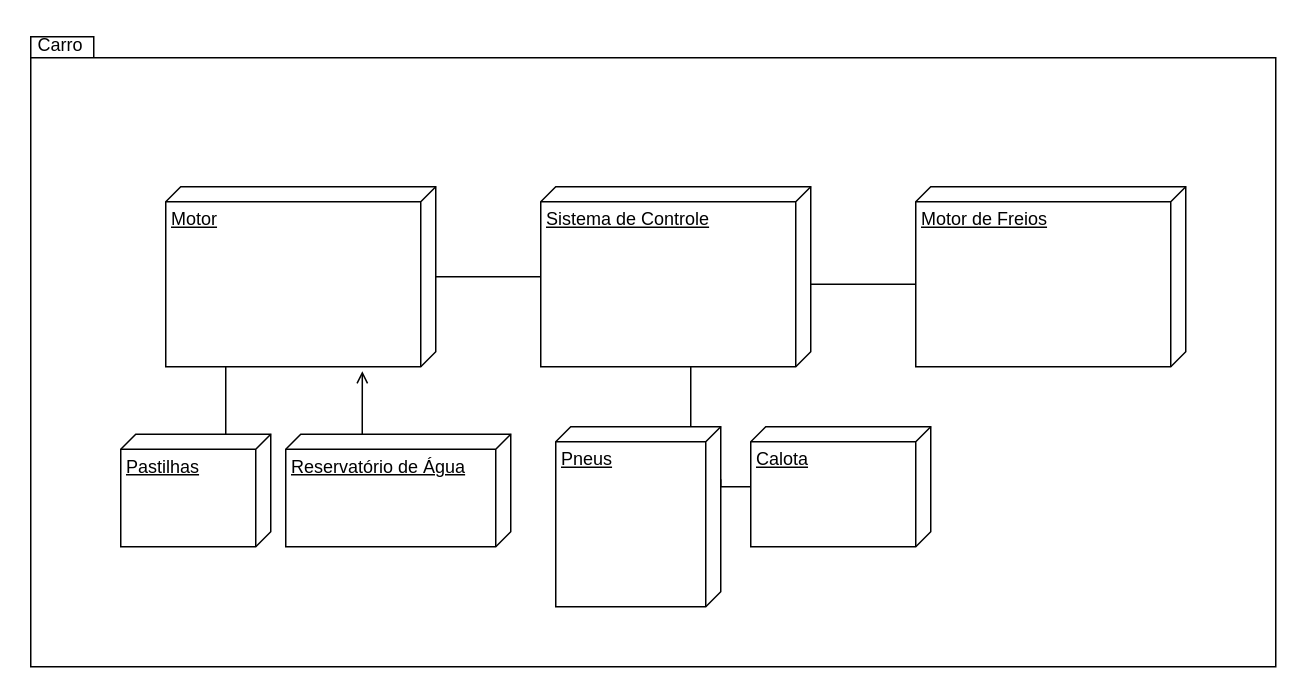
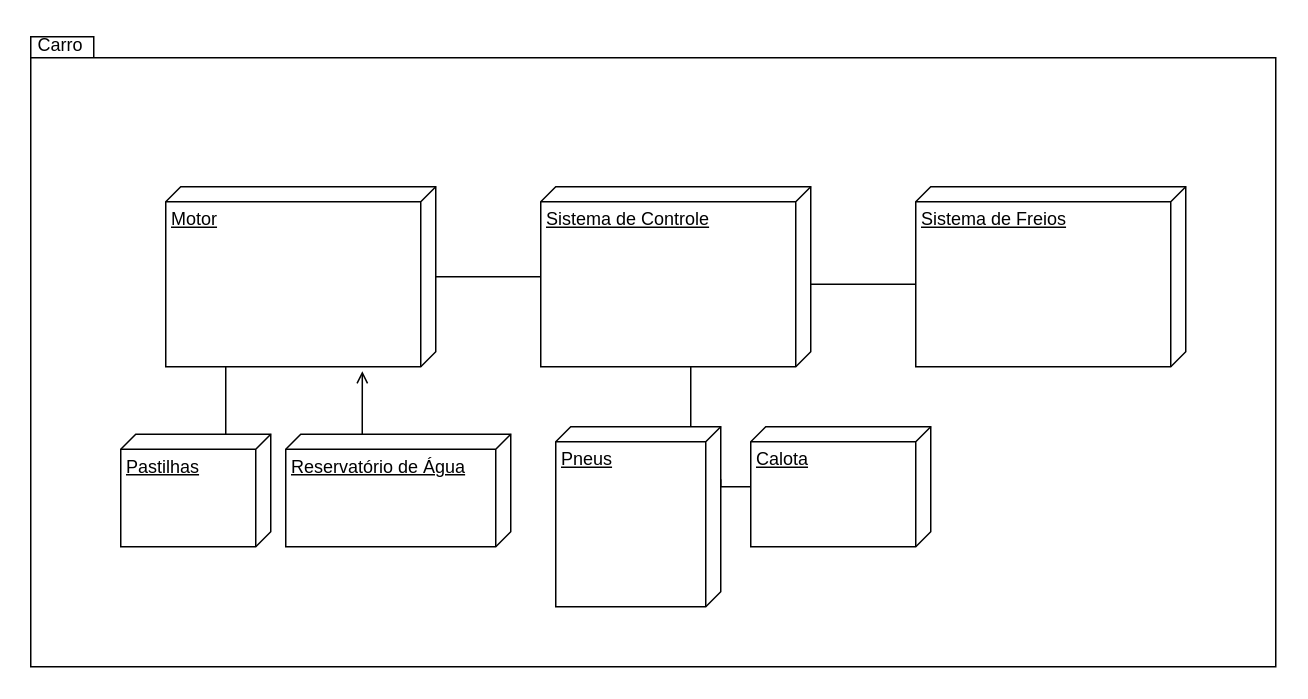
(990, 220) -> (998, 220)
